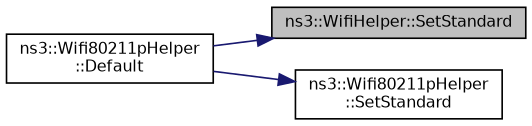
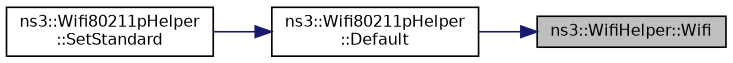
(399, 23) -> (632, 32)
(246, 75) -> (234, 32)
